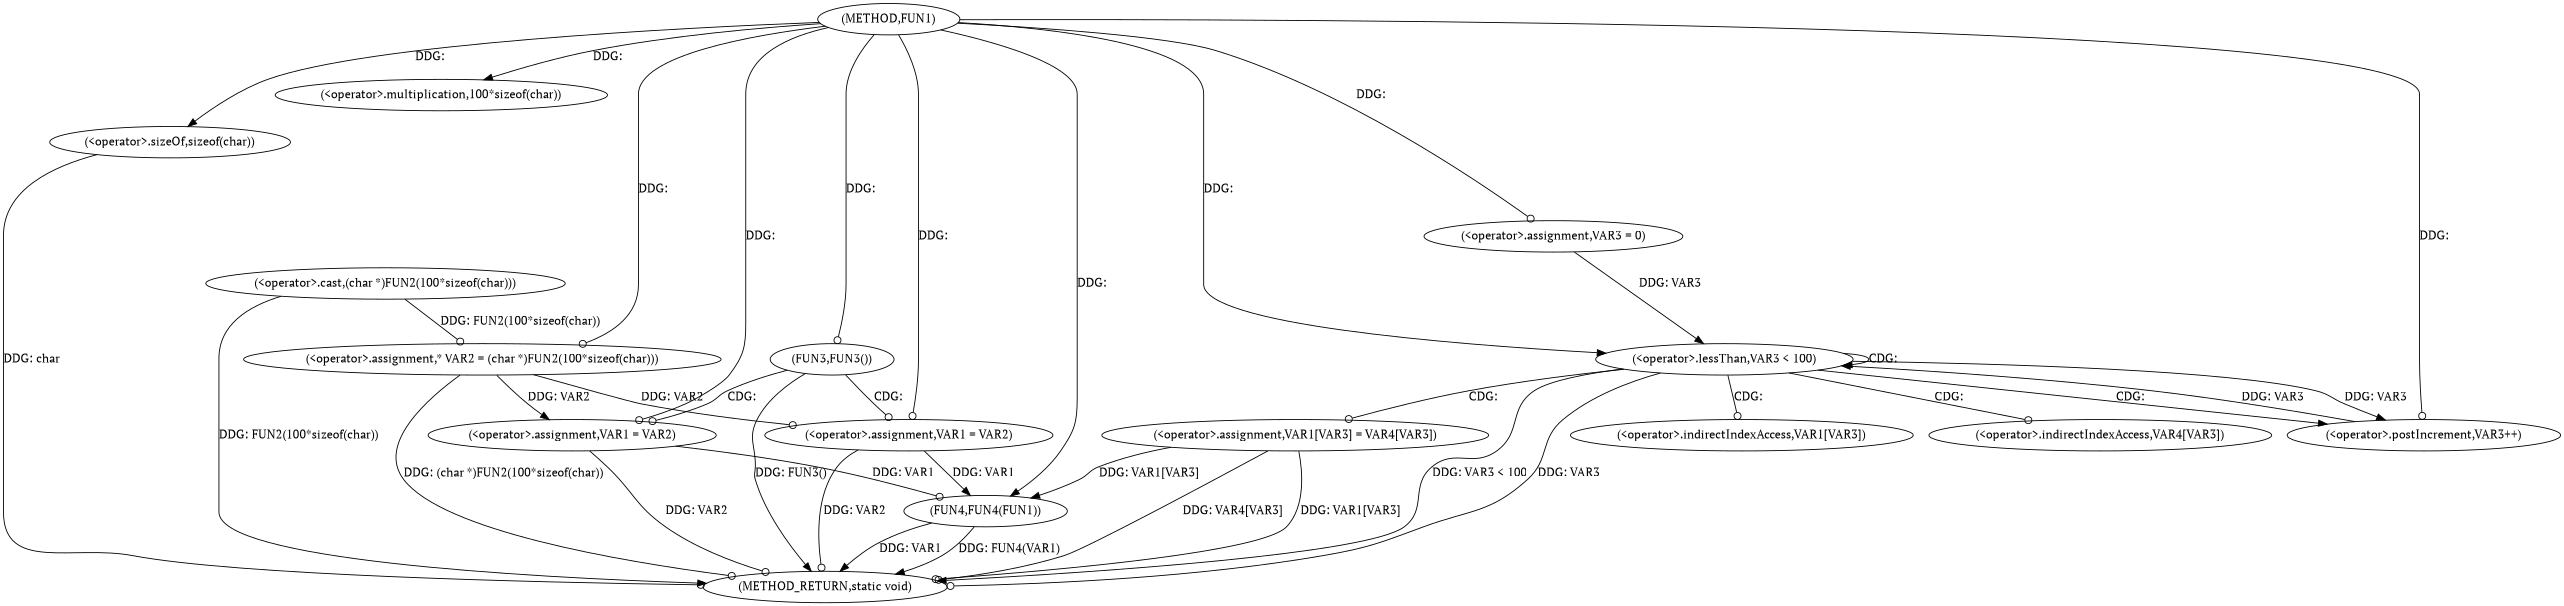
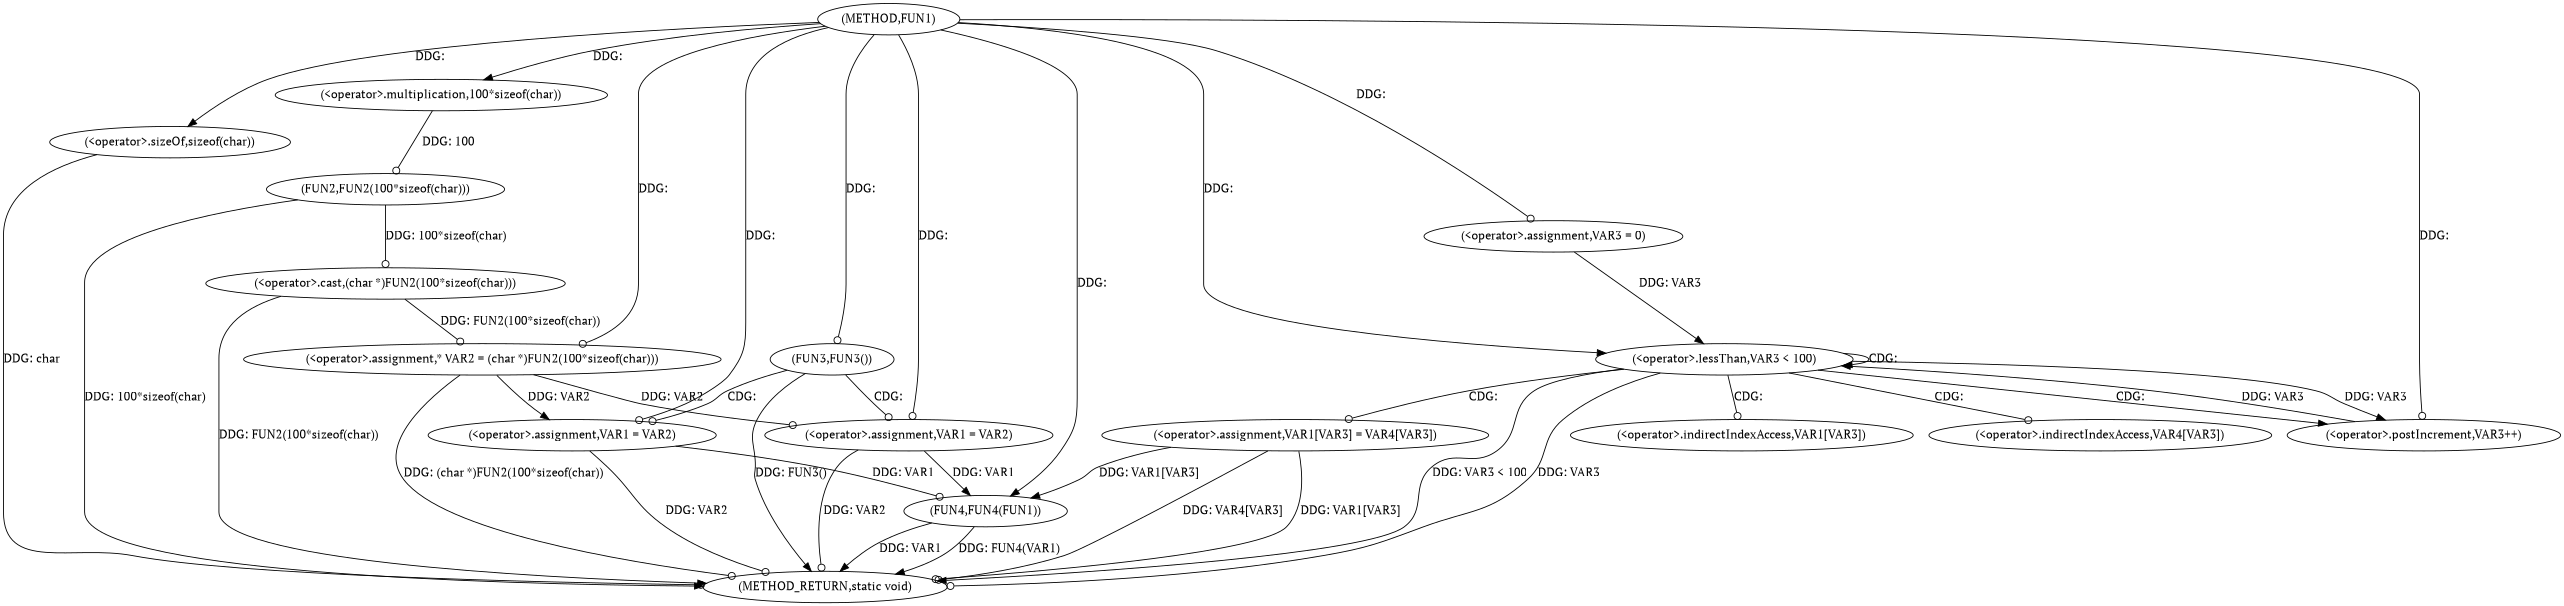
none -> (386, 189)
